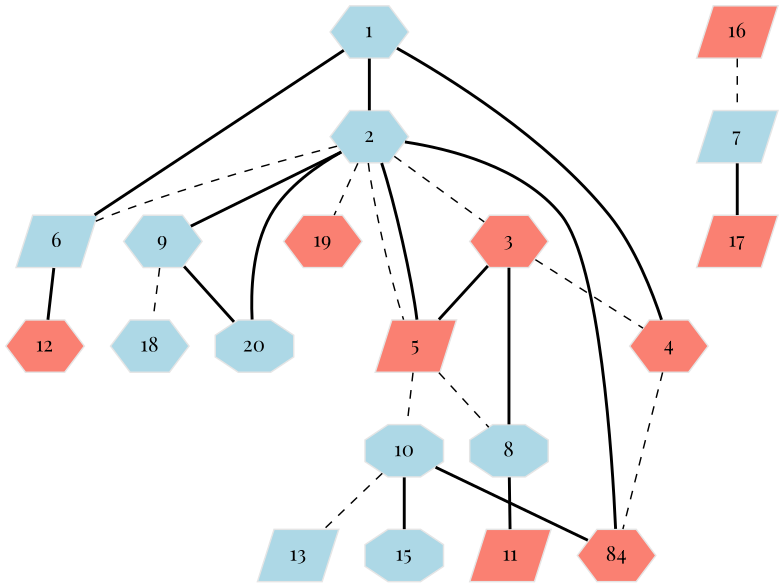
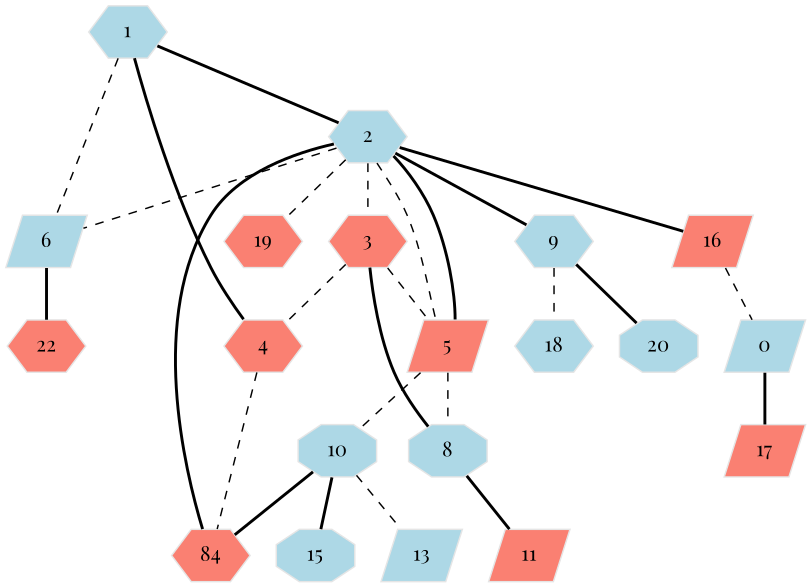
(219, 133) -> (87, 137)
(737, 137) -> (765, 346)
(268, 220) -> (541, 189)
(463, 293) -> (408, 294)
(45, 346) -> (47, 346)
